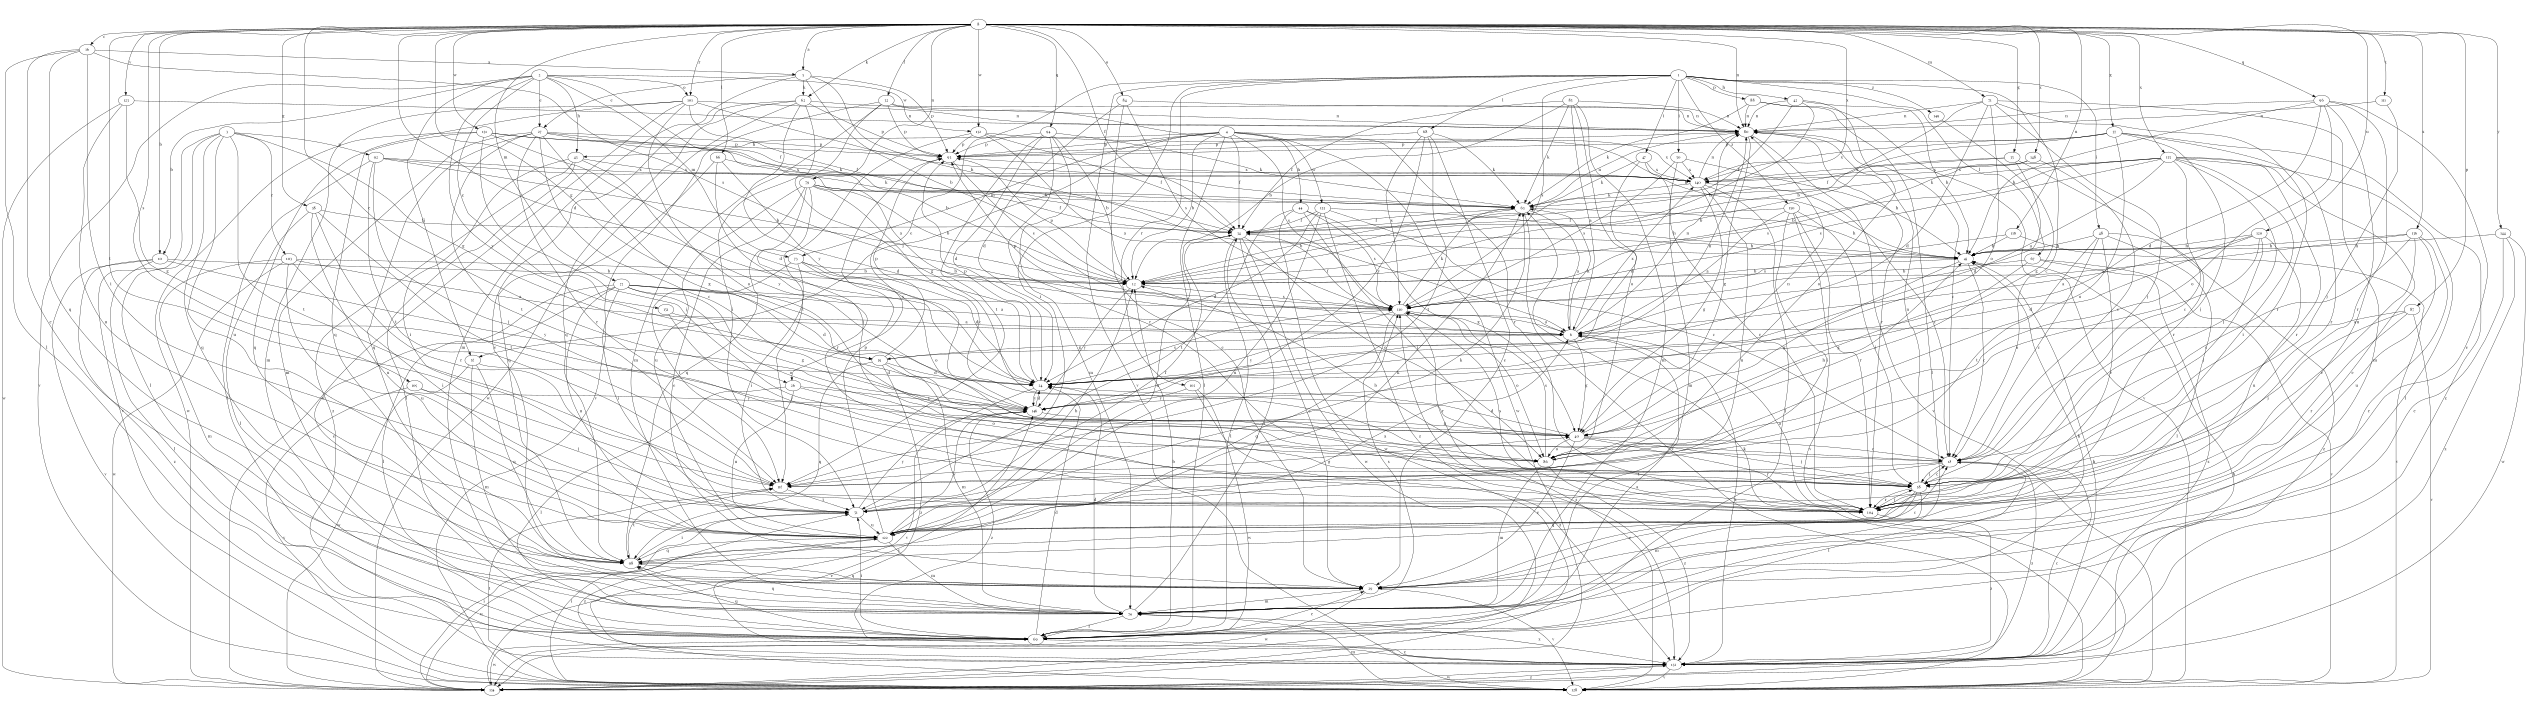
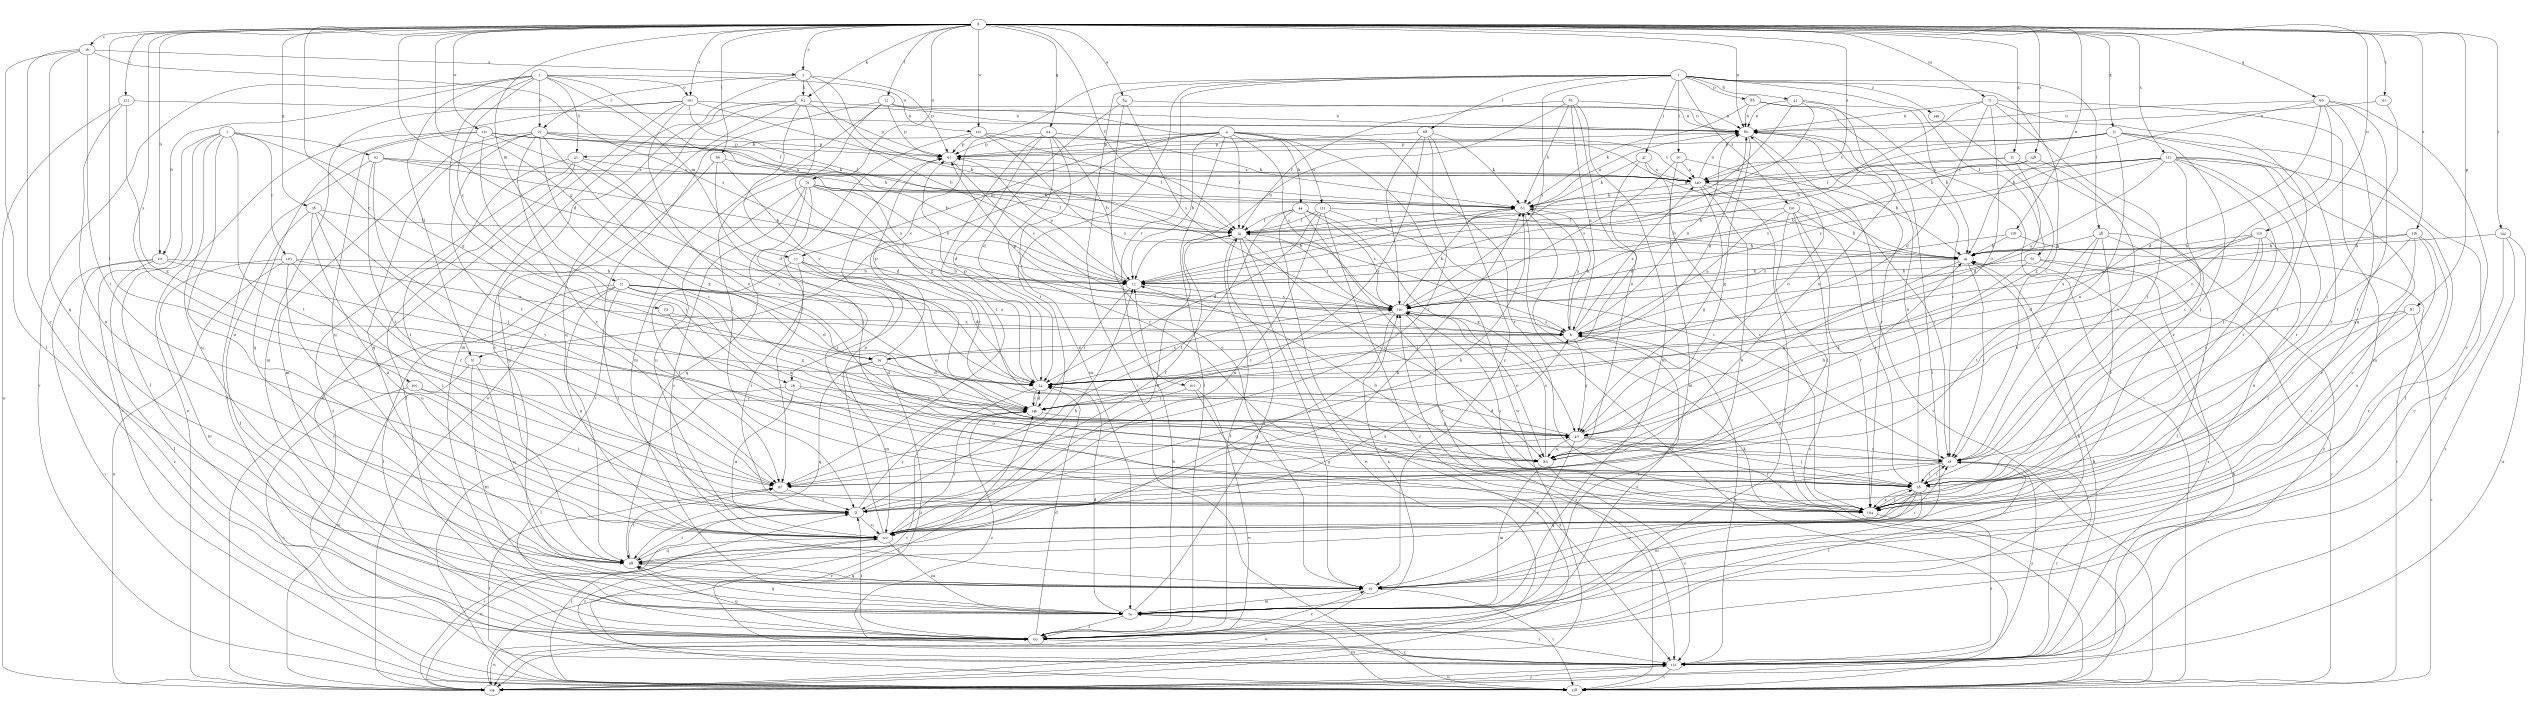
none -> (1269, 217)
(983, 537) -> (875, 429)
